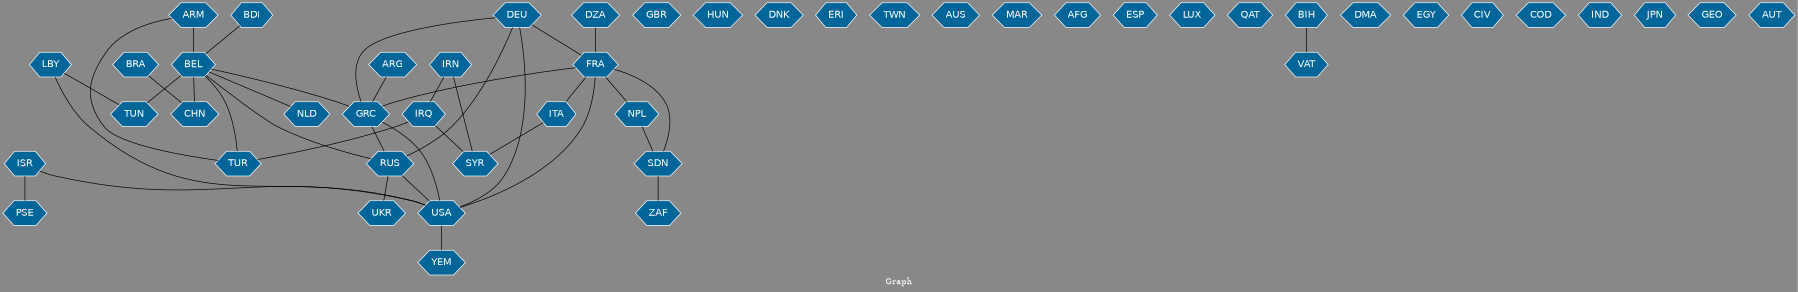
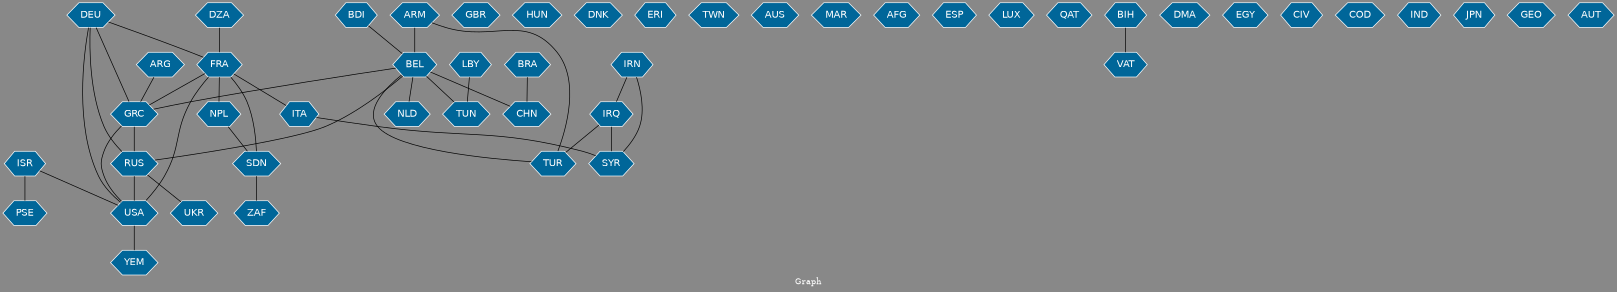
(221, 184) -> none
